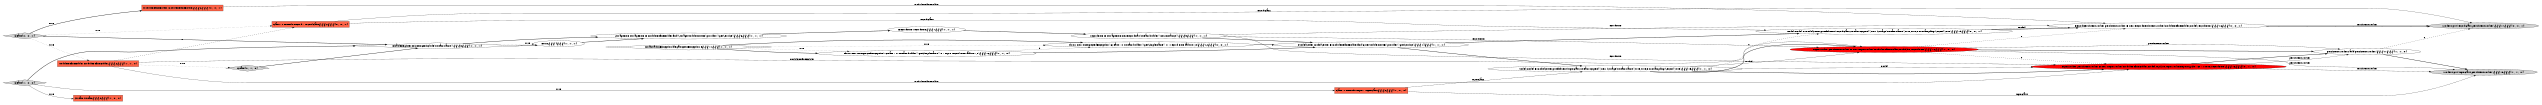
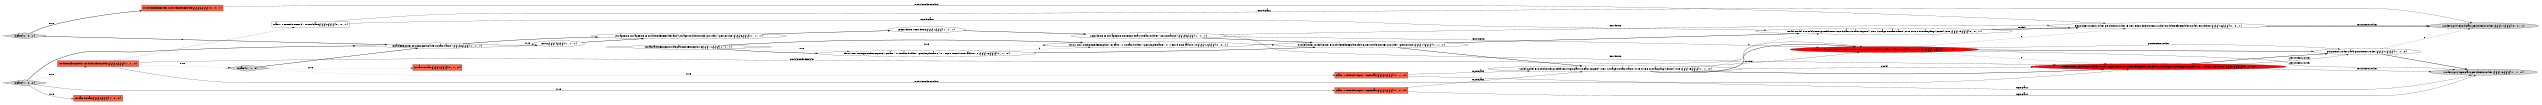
(311, 24) -> (311, 24)
(156, 31) -> none
(59, 50) -> (59, 74)
none -> (437, 68)
none -> (1371, 75)
